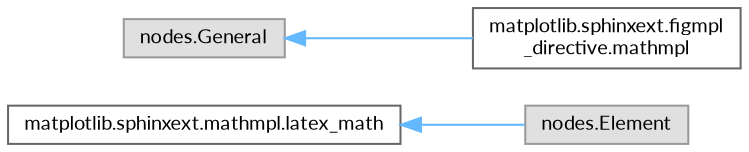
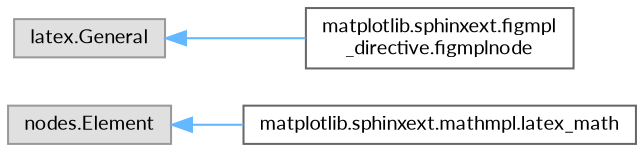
(204, 38) -> (90, 38)
(607, 38) -> (440, 38)
(473, 125) -> (218, 125)
